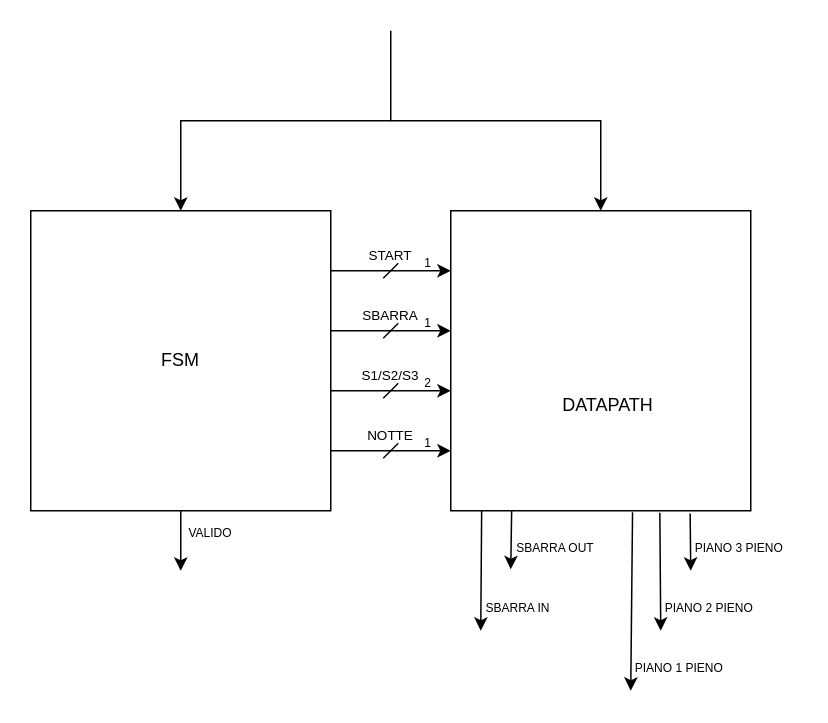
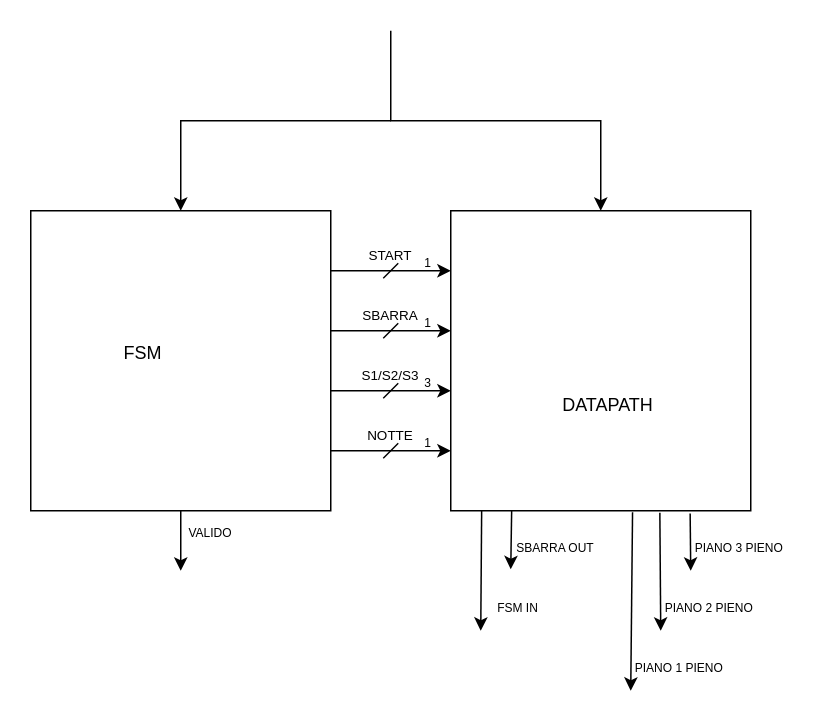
(181, 361) -> (143, 353)
(428, 383) -> (428, 383)
(518, 608) -> (518, 608)
